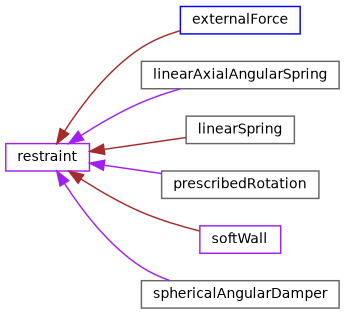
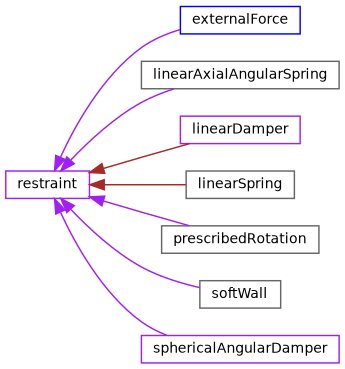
(114, 70) -> (108, 80)
none -> (240, 130)
(138, 211) -> (129, 259)
(240, 240) -> (240, 294)
(240, 294) -> (240, 349)
